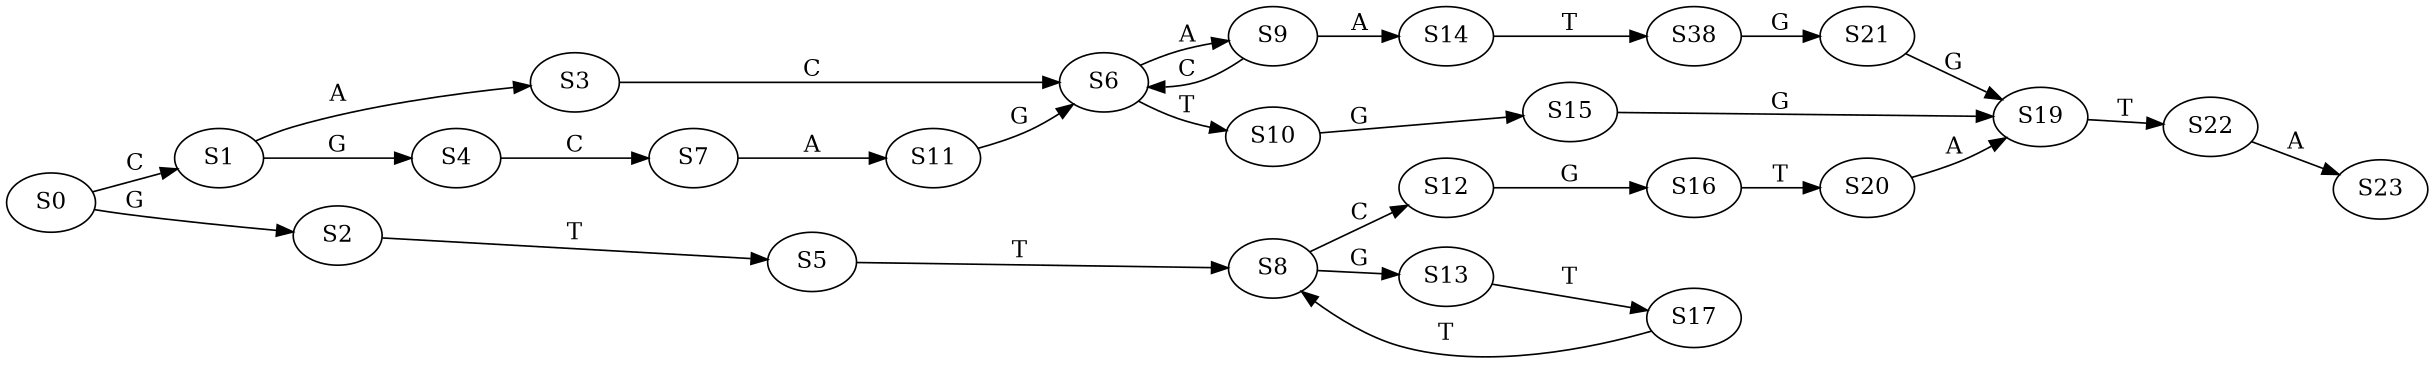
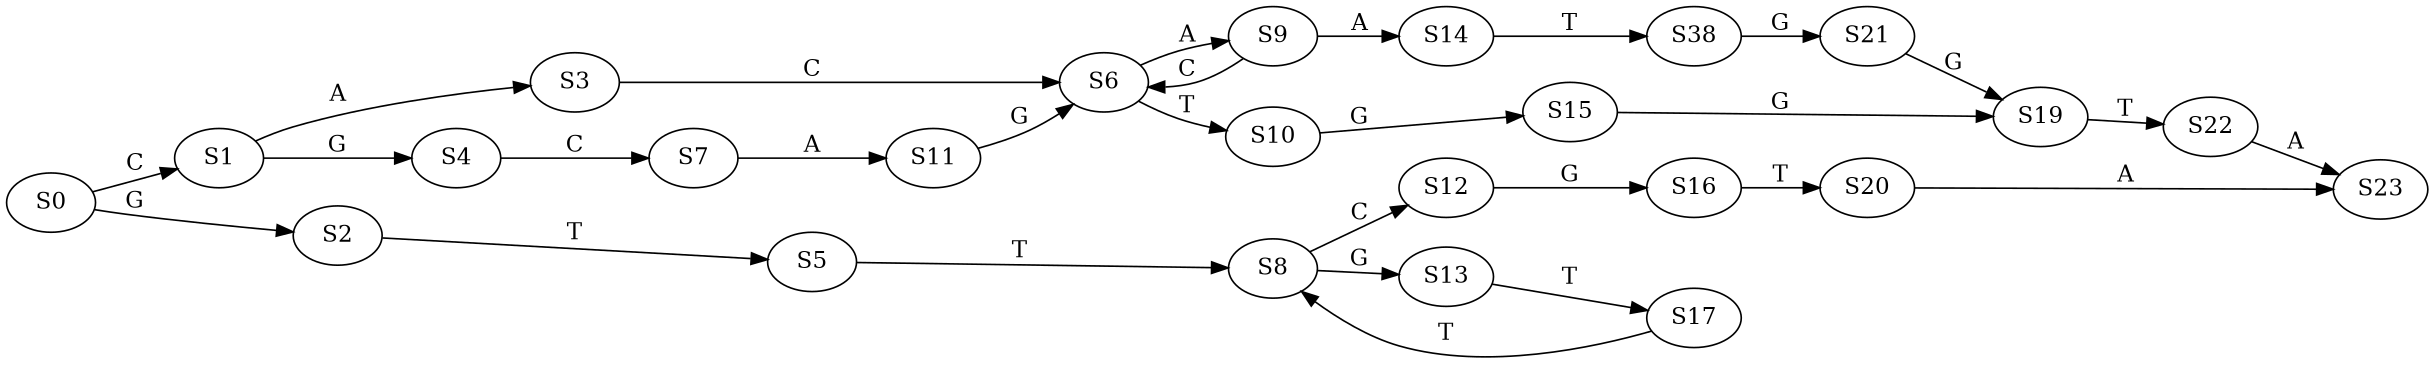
(1953, 164) -> (2115, 189)
